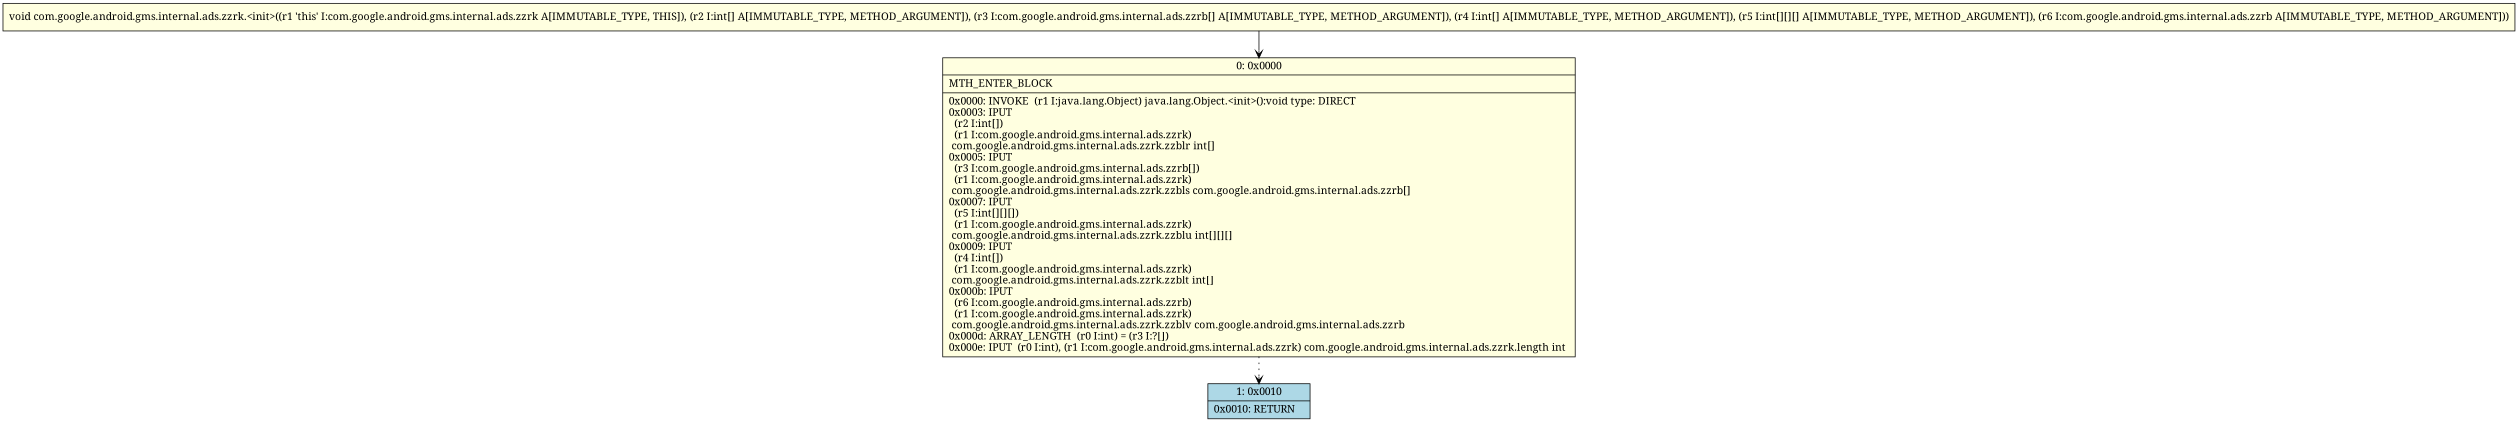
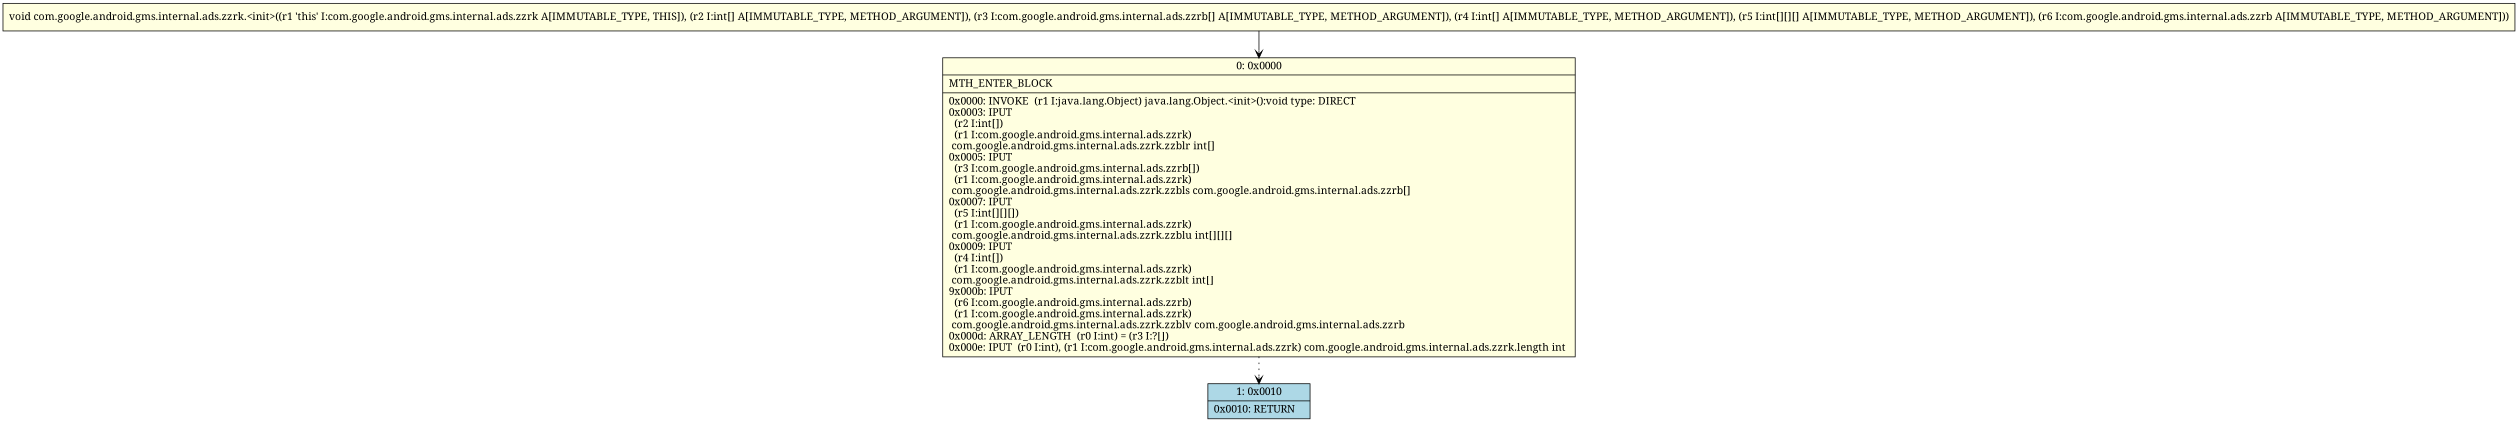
(984, 292) -> (984, 292)
